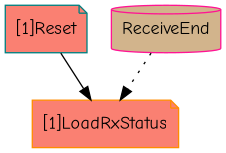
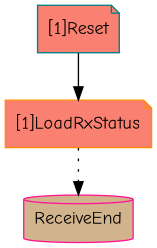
(139, 71) -> (78, 165)
